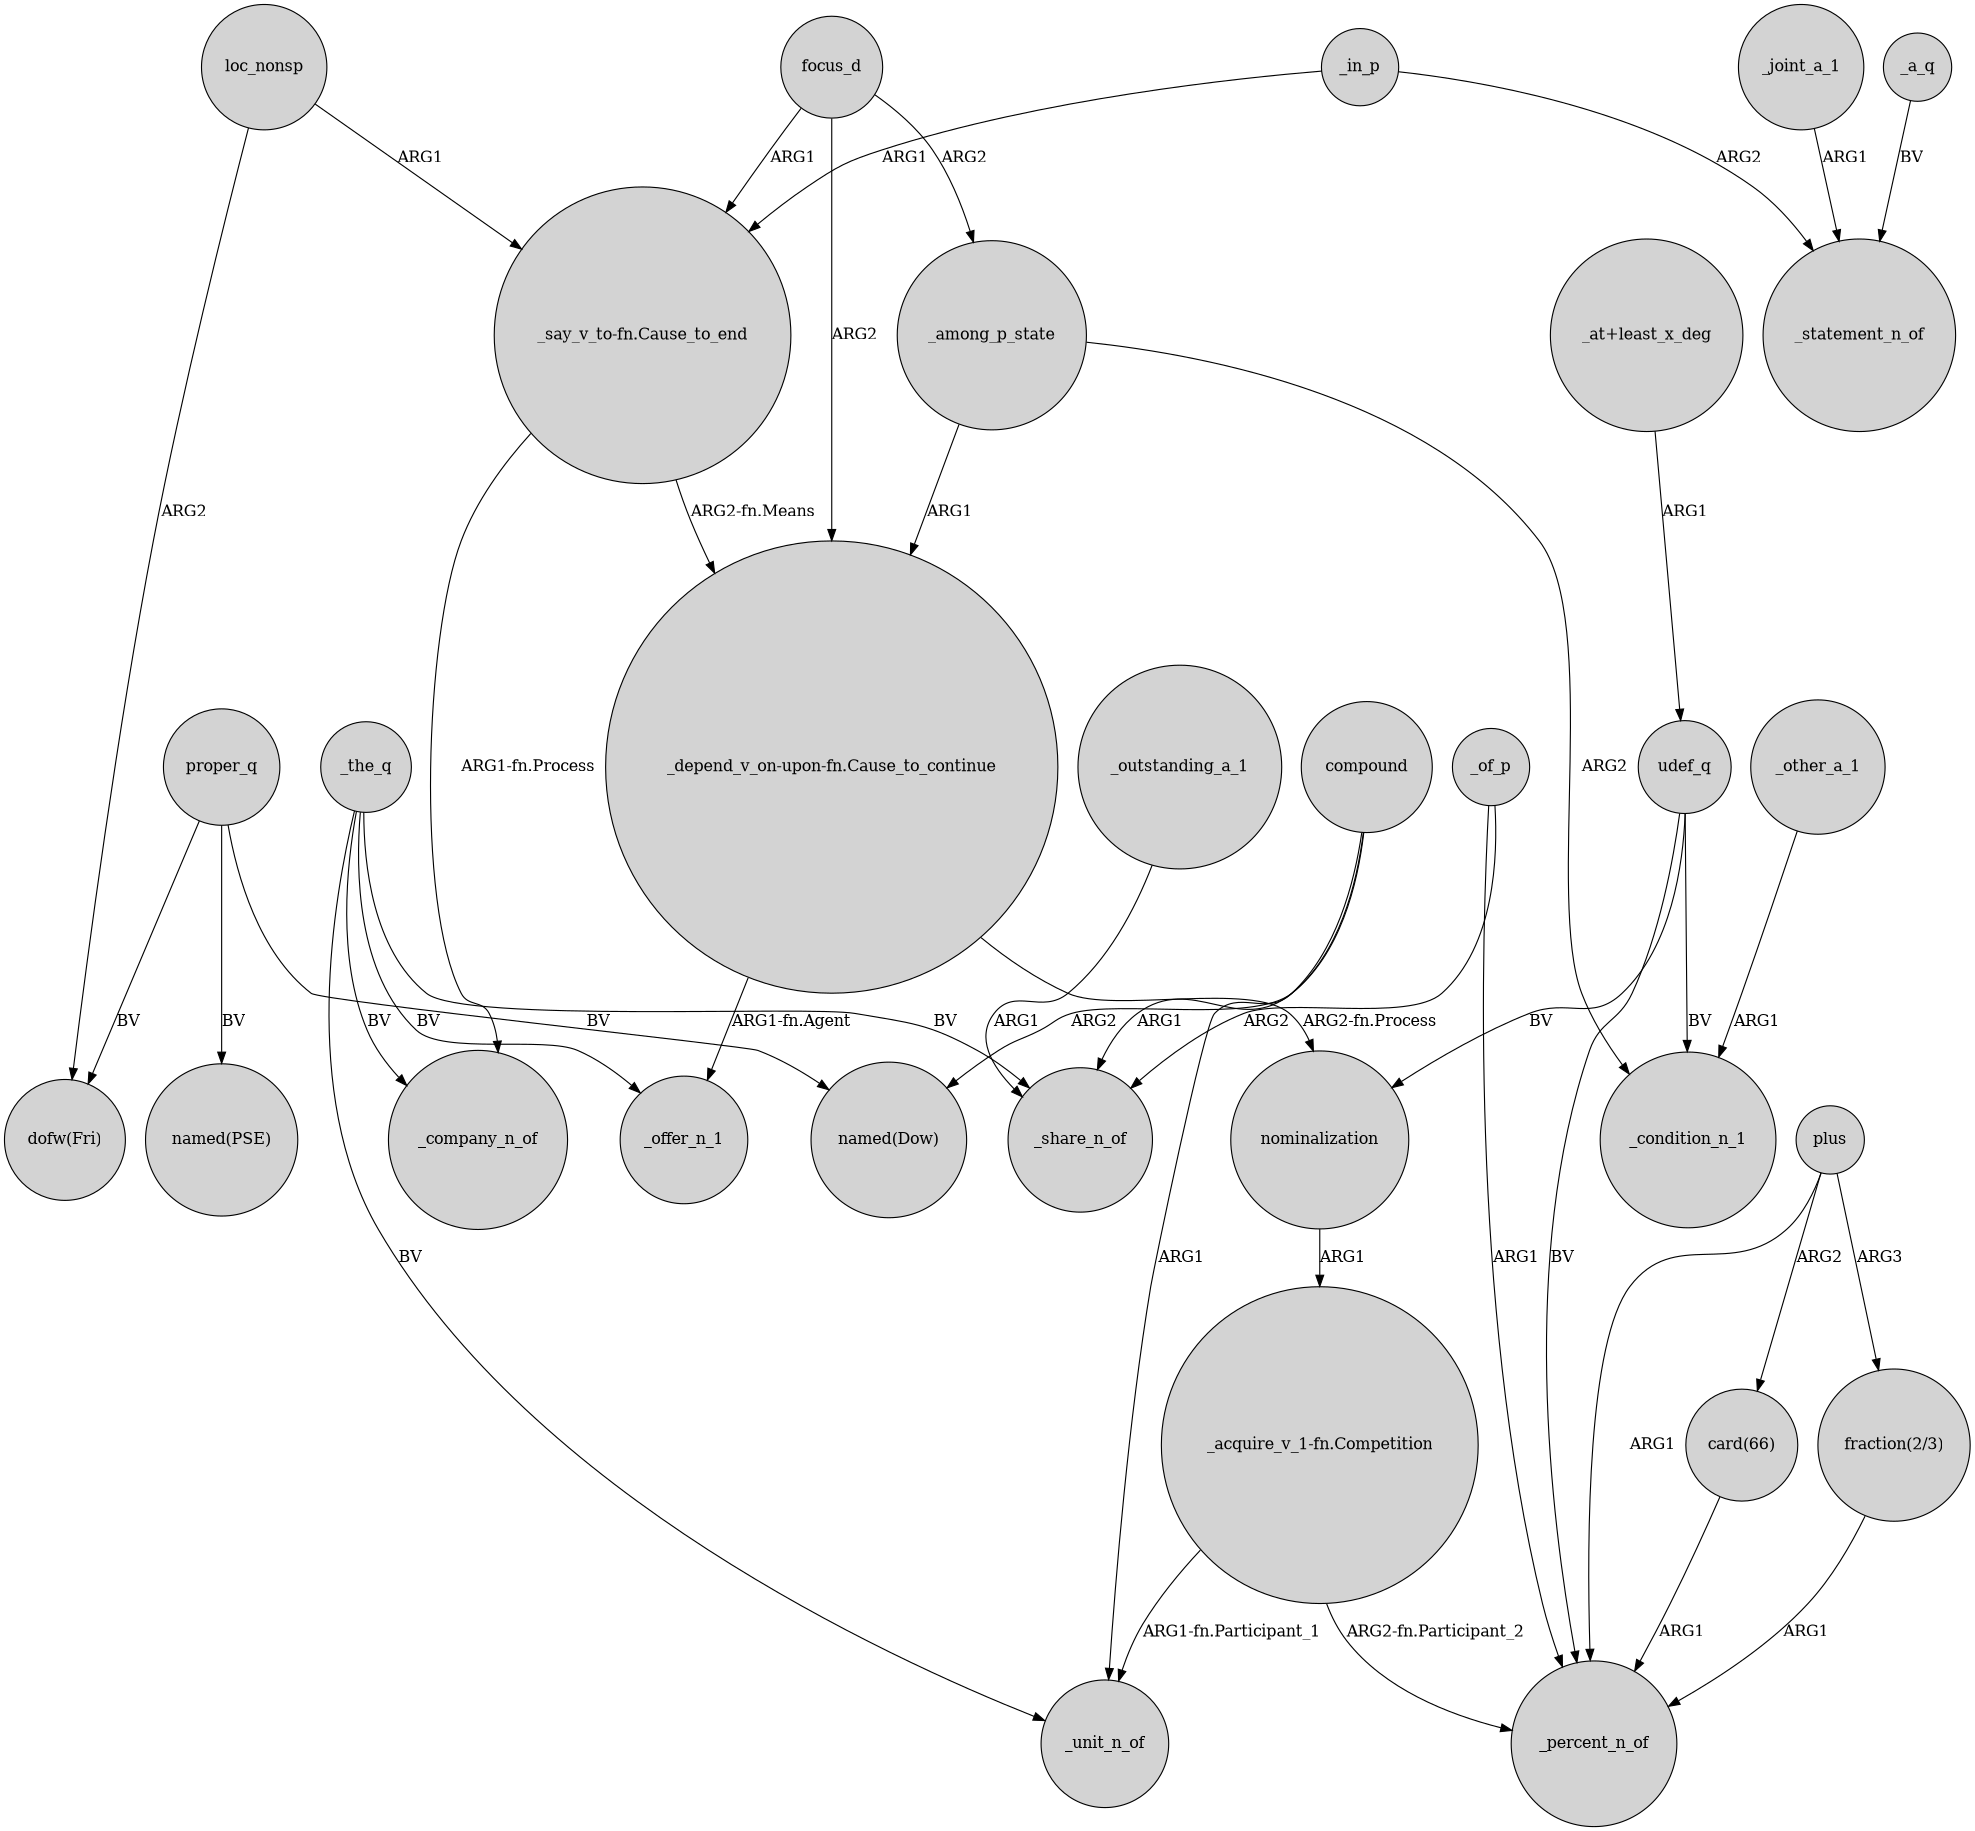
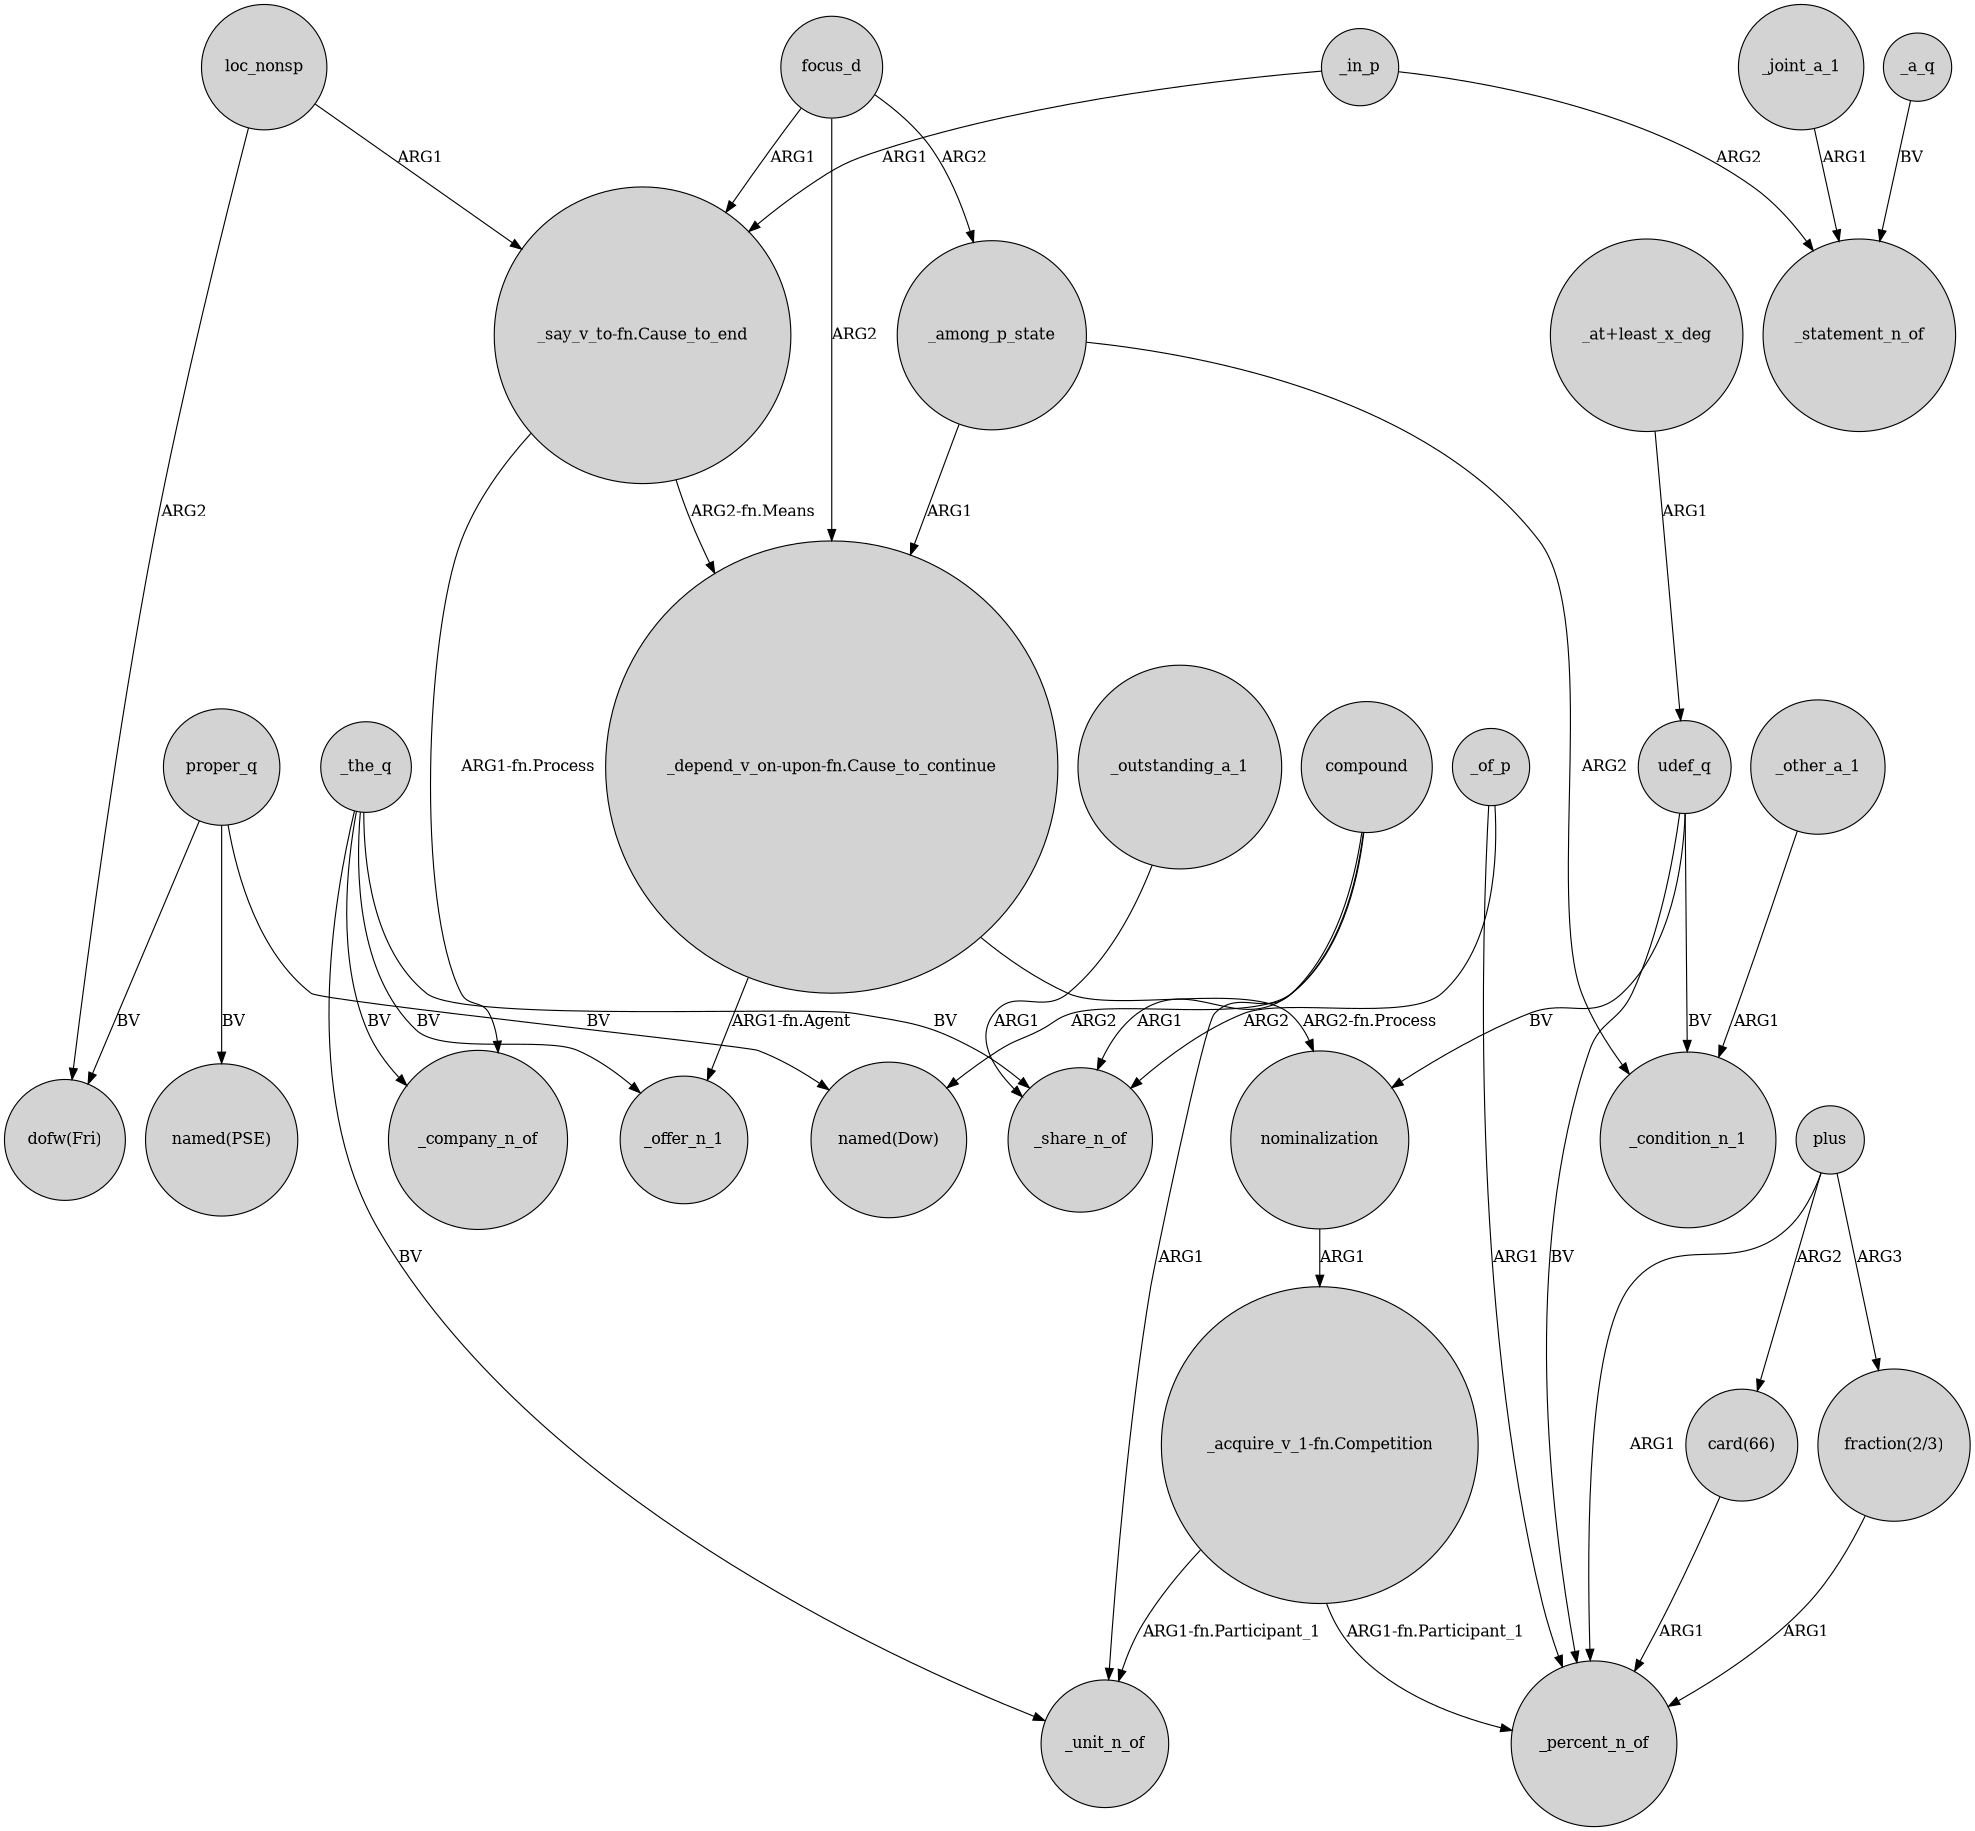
(1436, 1632) -> (1436, 1632)
